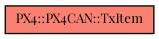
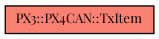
(80, 20) -> (80, 20)
